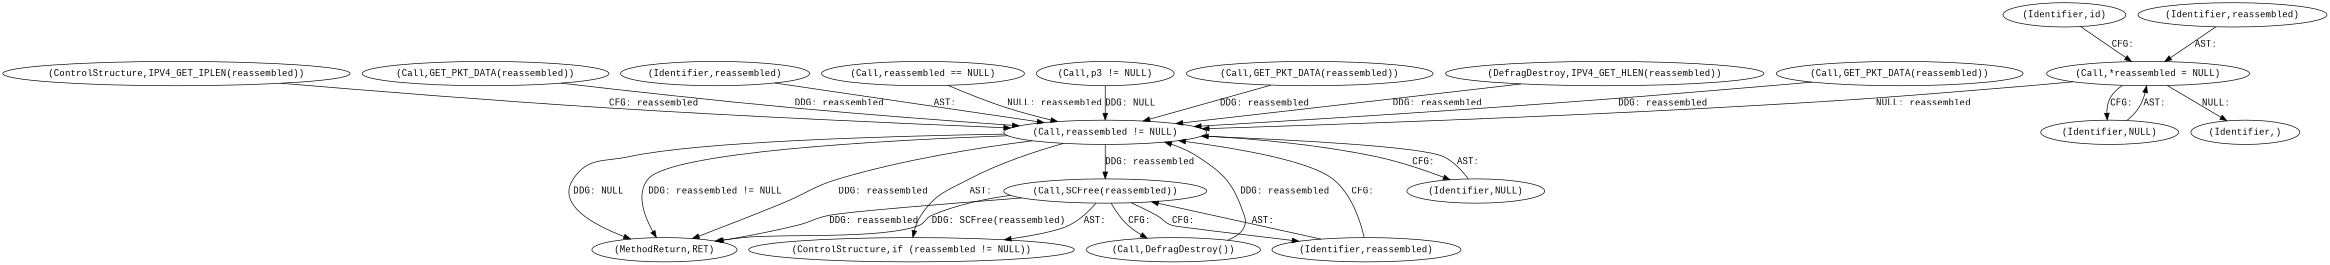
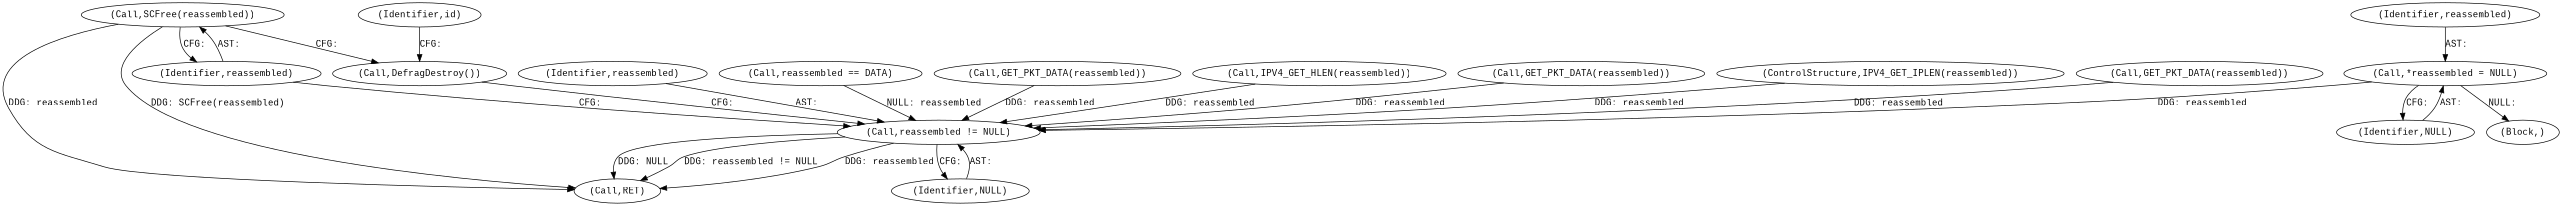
(2103, 42) -> (420, 41)
(923, 74) -> (821, 74)
(1105, 74) -> none
(1605, 74) -> (1319, 74)
(654, 103) -> (1640, 103)
(1924, 103) -> (2203, 103)
(2245, 132) -> (2523, 132)
(1105, 158) -> none
(1285, 191) -> (725, 103)
(664, 250) -> (617, 191)
(912, 250) -> none
